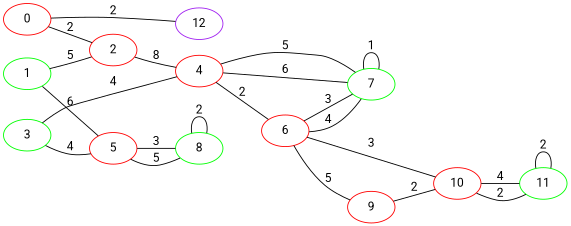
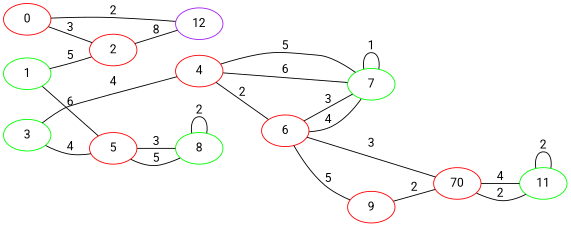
(70, 28) -> (70, 28)
(155, 63) -> (156, 37)
(457, 183) -> (457, 183)
